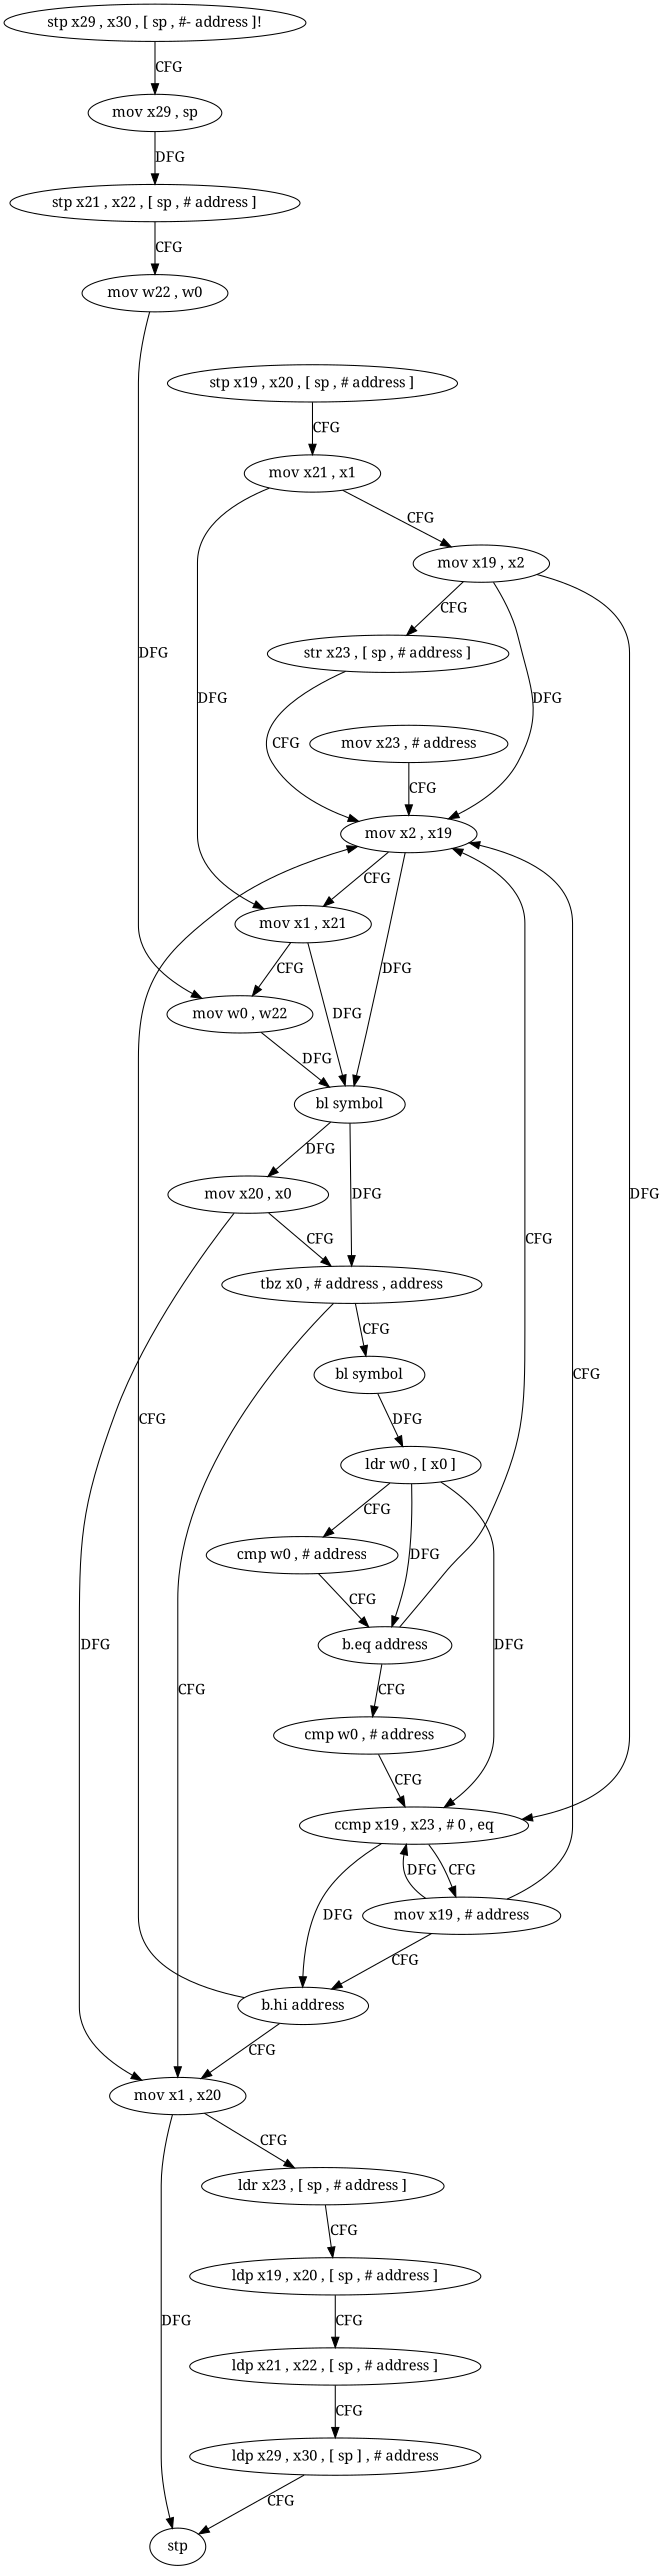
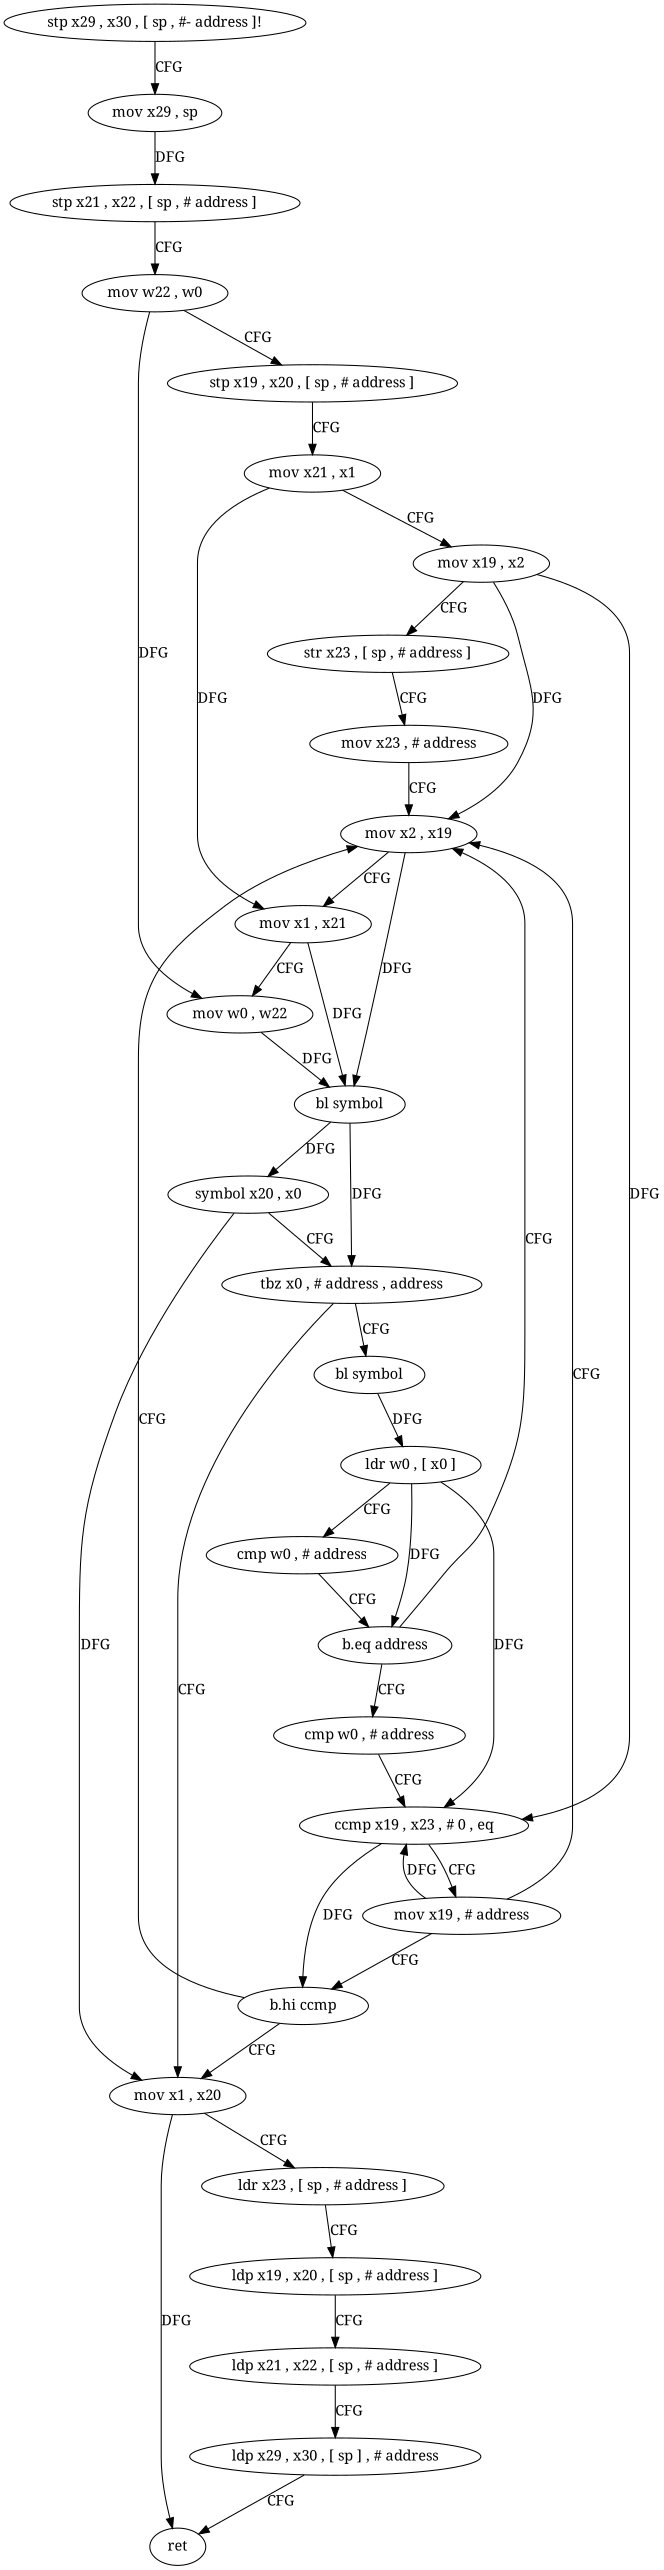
none -> (228, 335)
(267, 746) -> (397, 694)
(248, 1195) -> (248, 1195)
(303, 2006) -> (303, 2006)
(178, 2547) -> (178, 2547)
